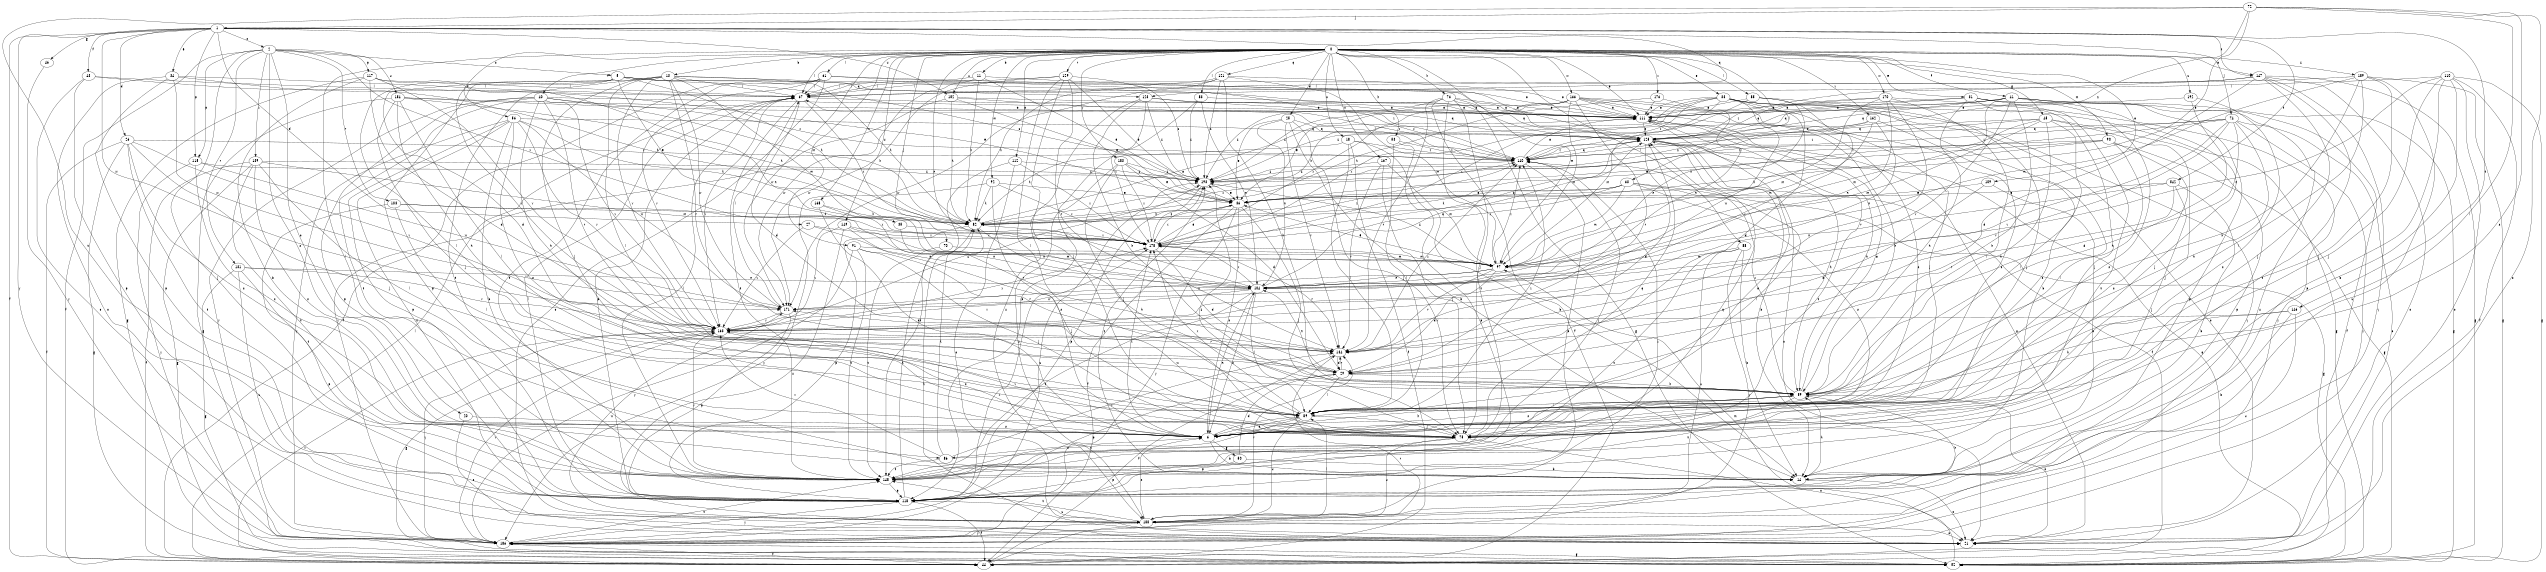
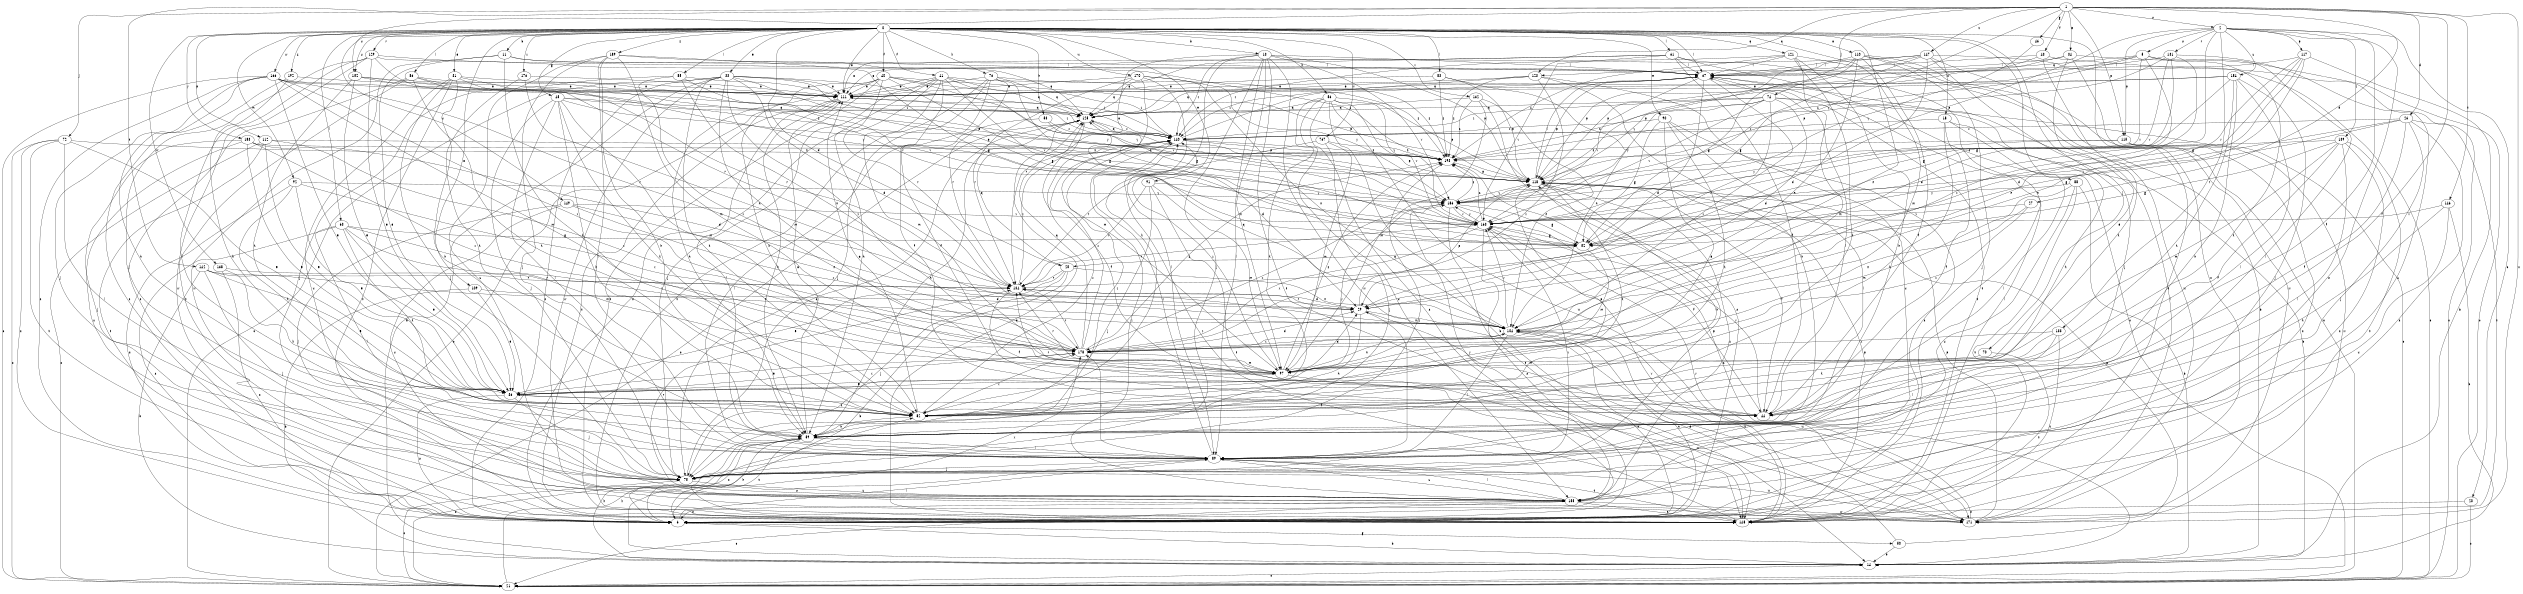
(1235, 18) -> (1011, 9)
(1795, 51) -> (1371, 31)
none -> (2052, 68)
(1384, 161) -> (1322, 140)
(2173, 182) -> (202, 267)
(1223, 190) -> (354, 298)
(900, 225) -> none
(1783, 242) -> none
(218, 278) -> (1949, 108)
none -> (244, 332)
(2204, 359) -> (1326, 258)
(1241, 427) -> (906, 491)
none -> (810, 443)
(1097, 444) -> (210, 380)
